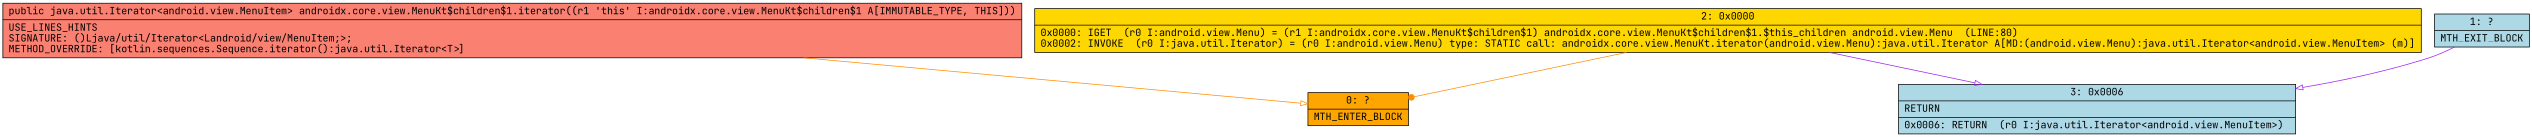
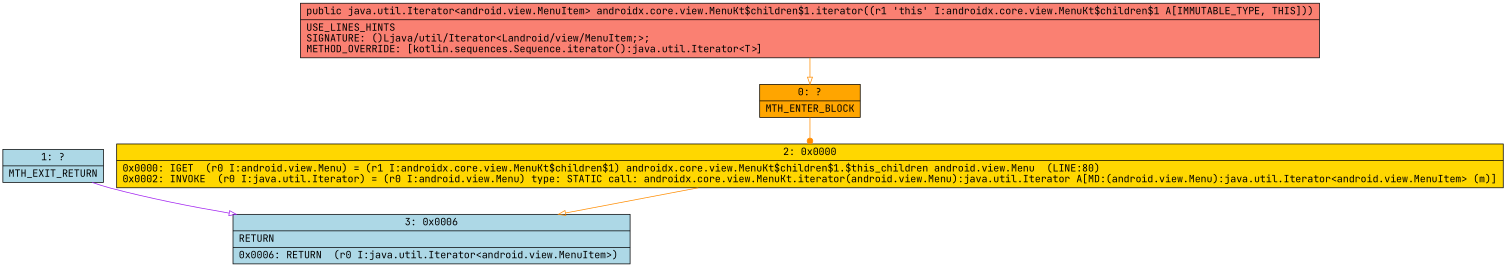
(2482, 38) -> (53, 174)
(1902, 68) -> (632, 200)
(1520, 75) -> (810, 128)
